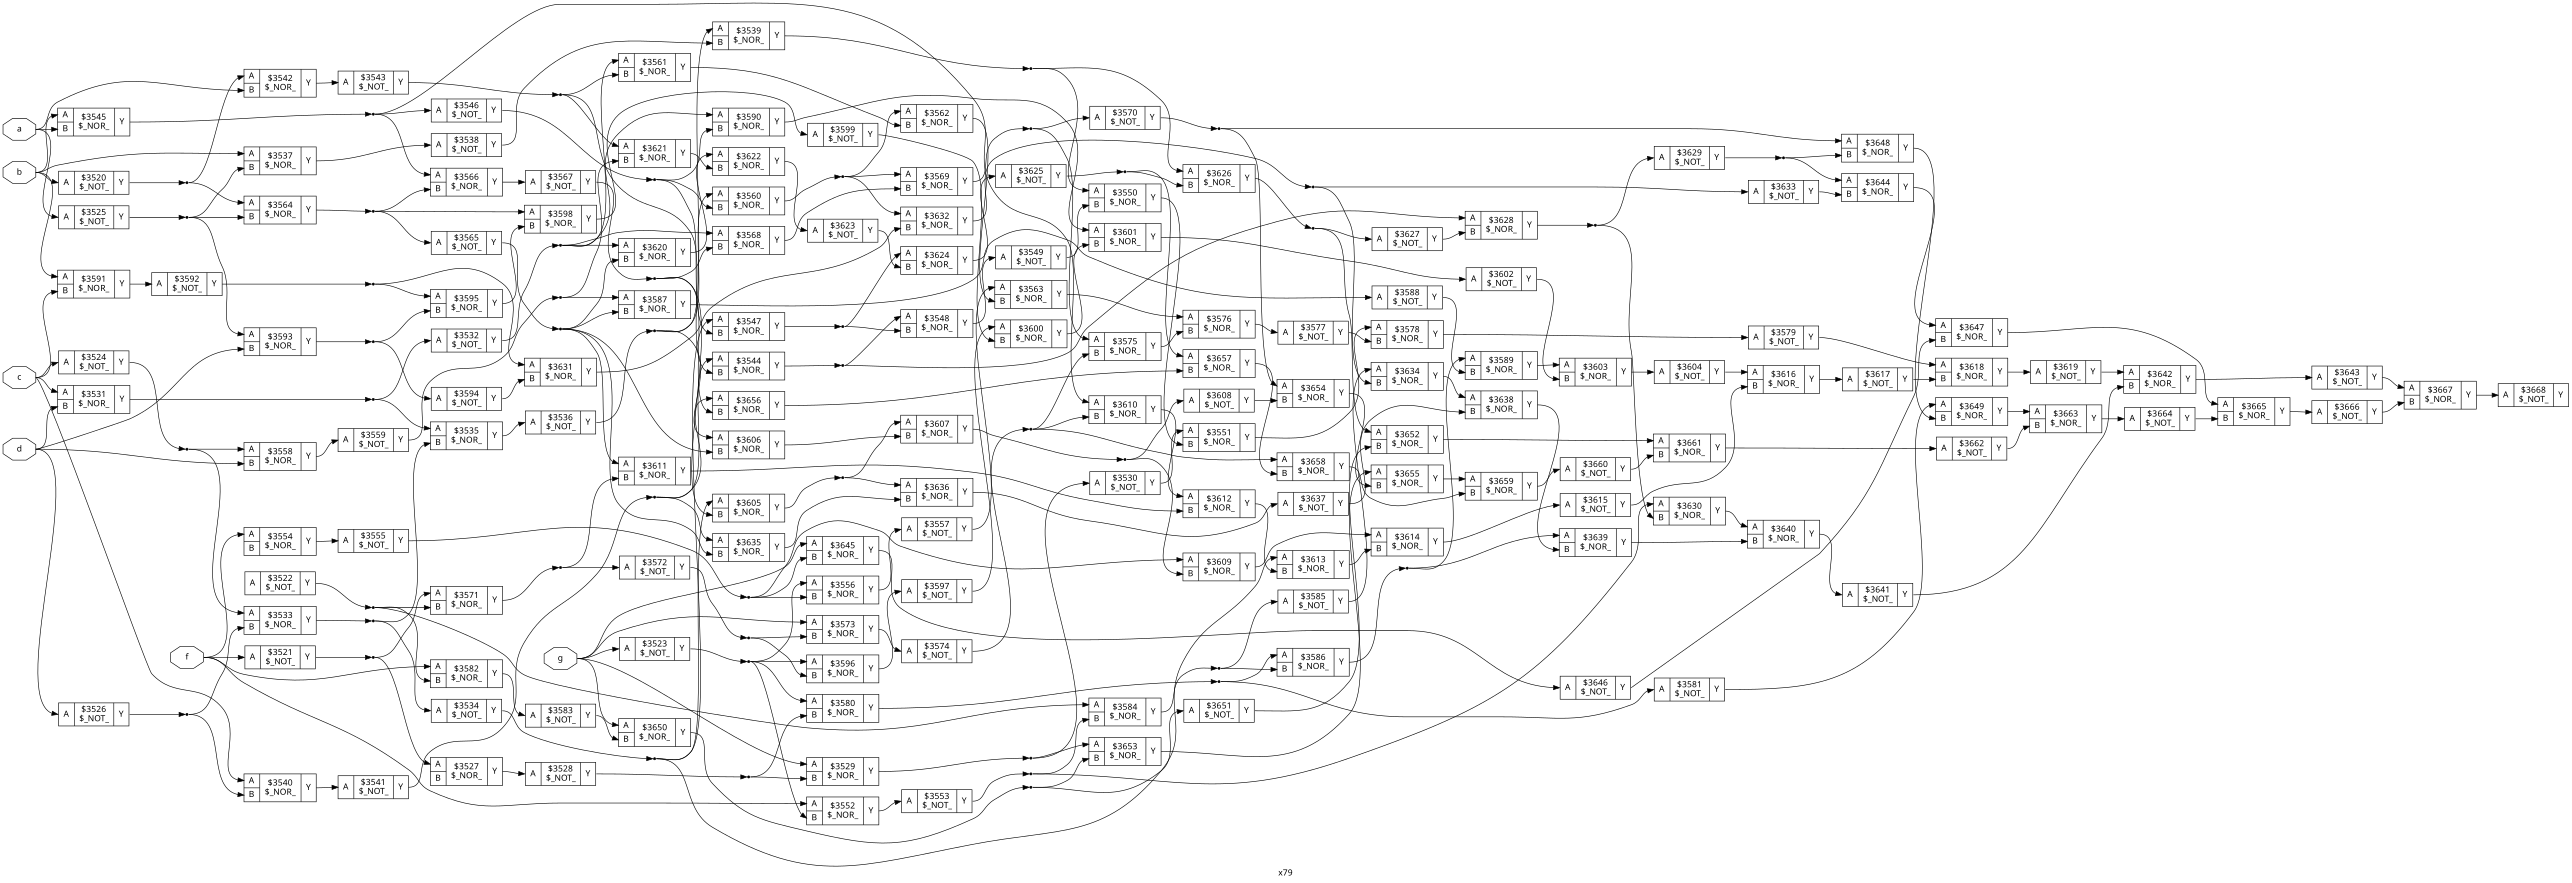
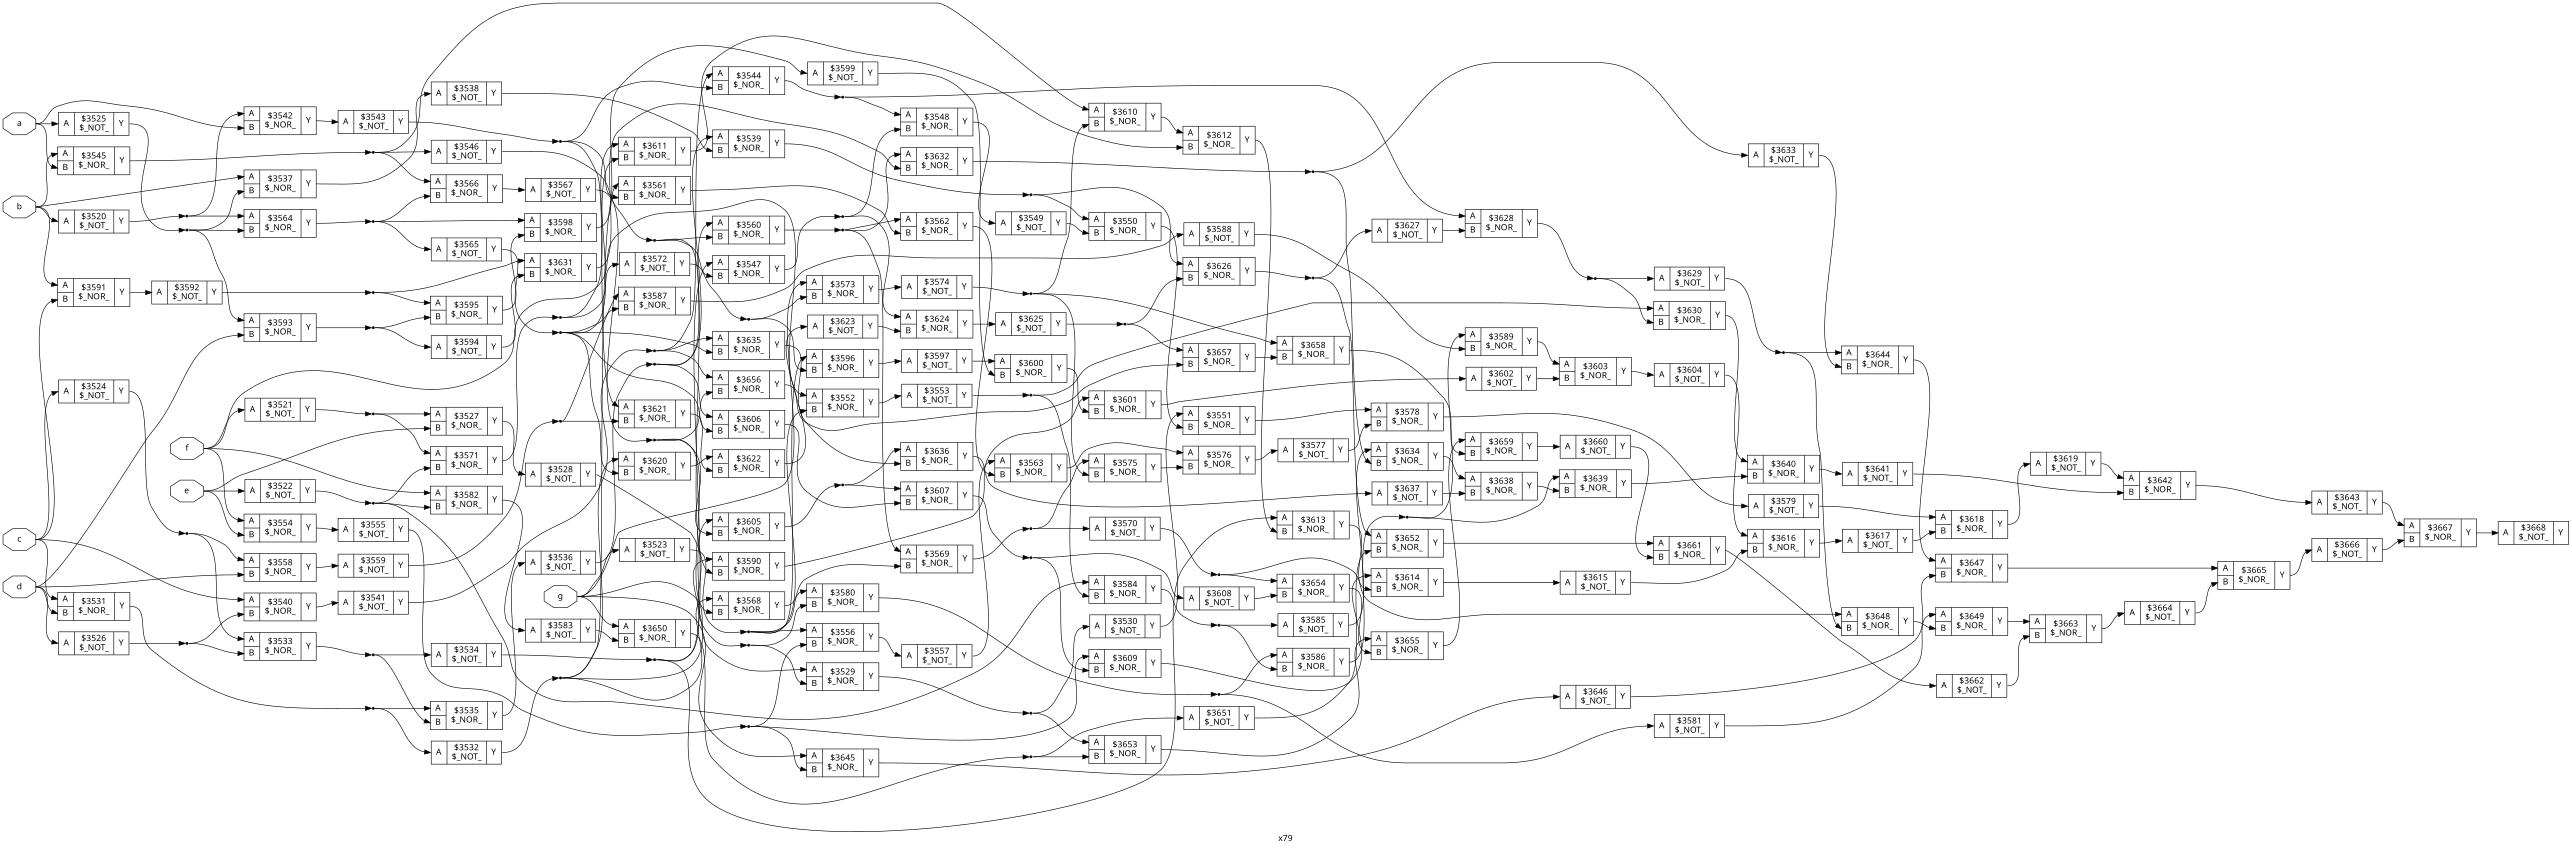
none -> (187, 491)
